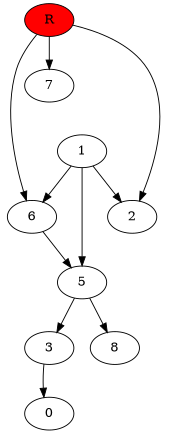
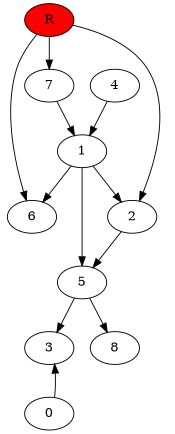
none -> (115, 86)
none -> (64, 114)
(54, 246) -> (110, 246)
(43, 376) -> (55, 385)
